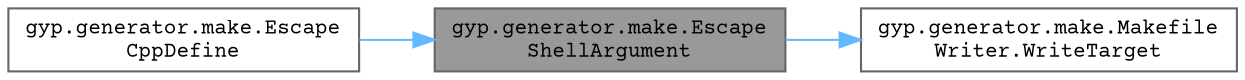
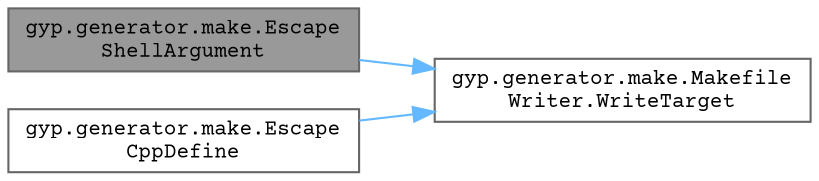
(386, 40) -> (386, 117)
